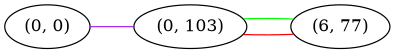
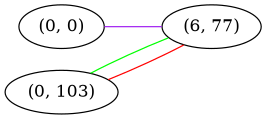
(112, 27) -> (133, 27)
